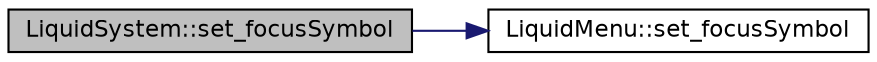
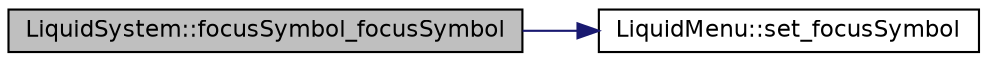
(210, 31) -> (265, 31)
